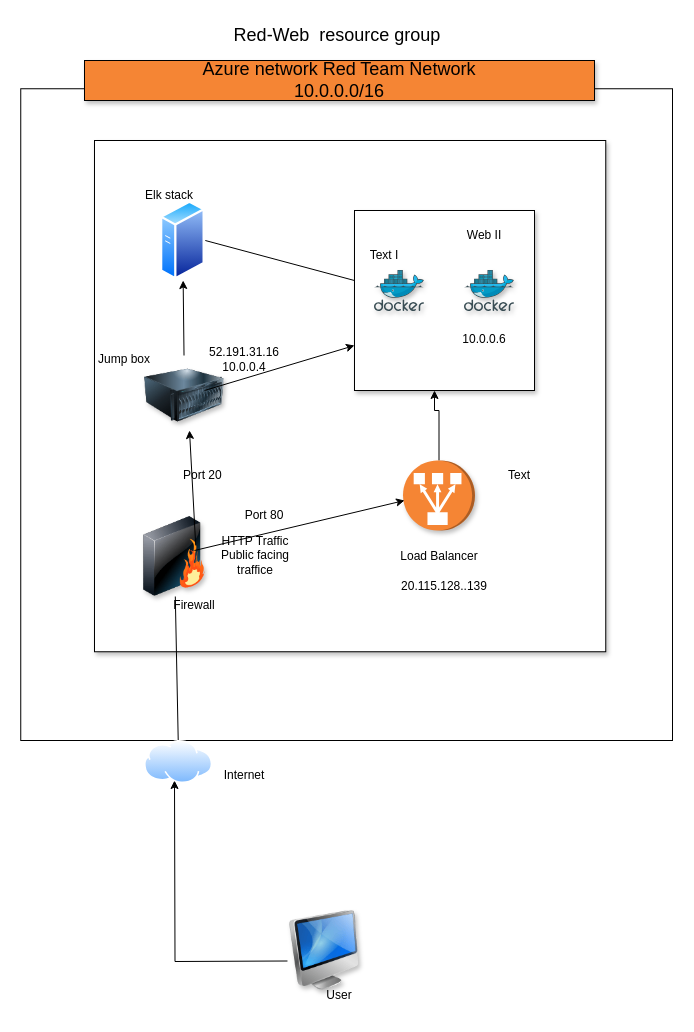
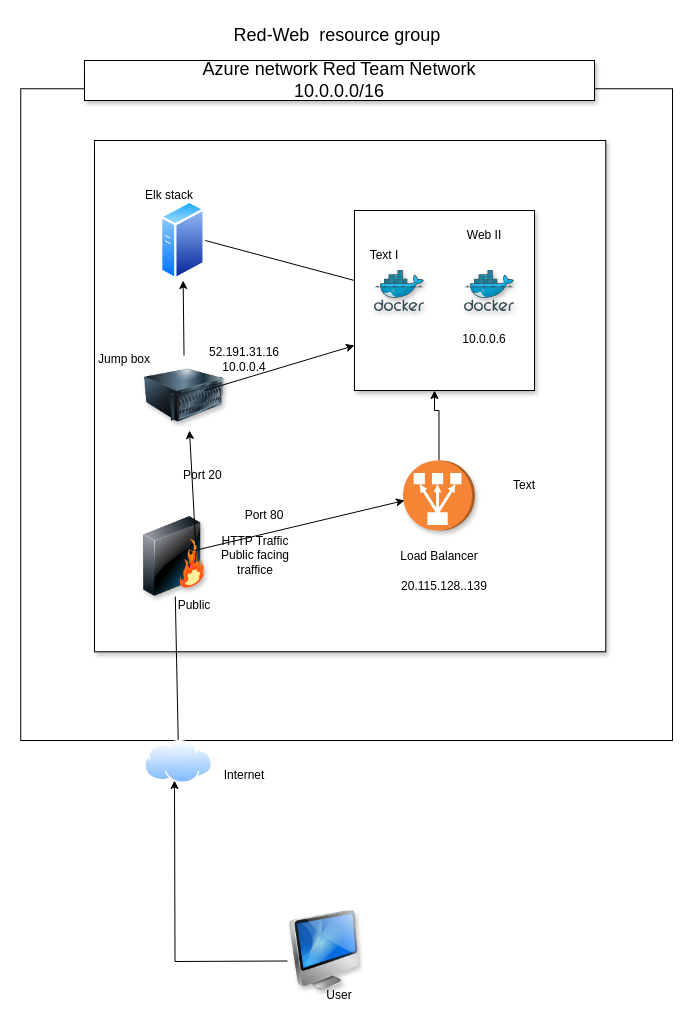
(340, 81) -> (340, 81)
(520, 476) -> (525, 486)
(195, 606) -> (195, 606)
